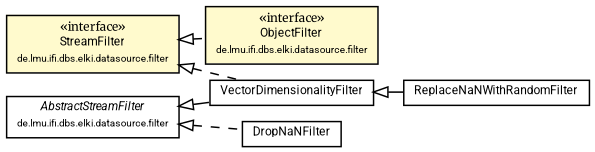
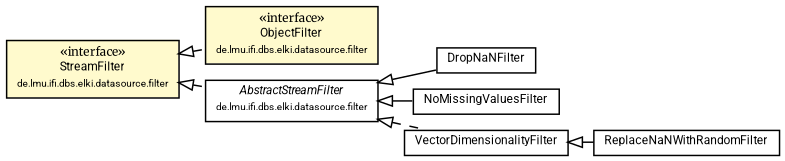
(215, 74) -> (199, 86)
none -> (486, 101)
(201, 103) -> (409, 126)
(217, 127) -> (414, 75)
